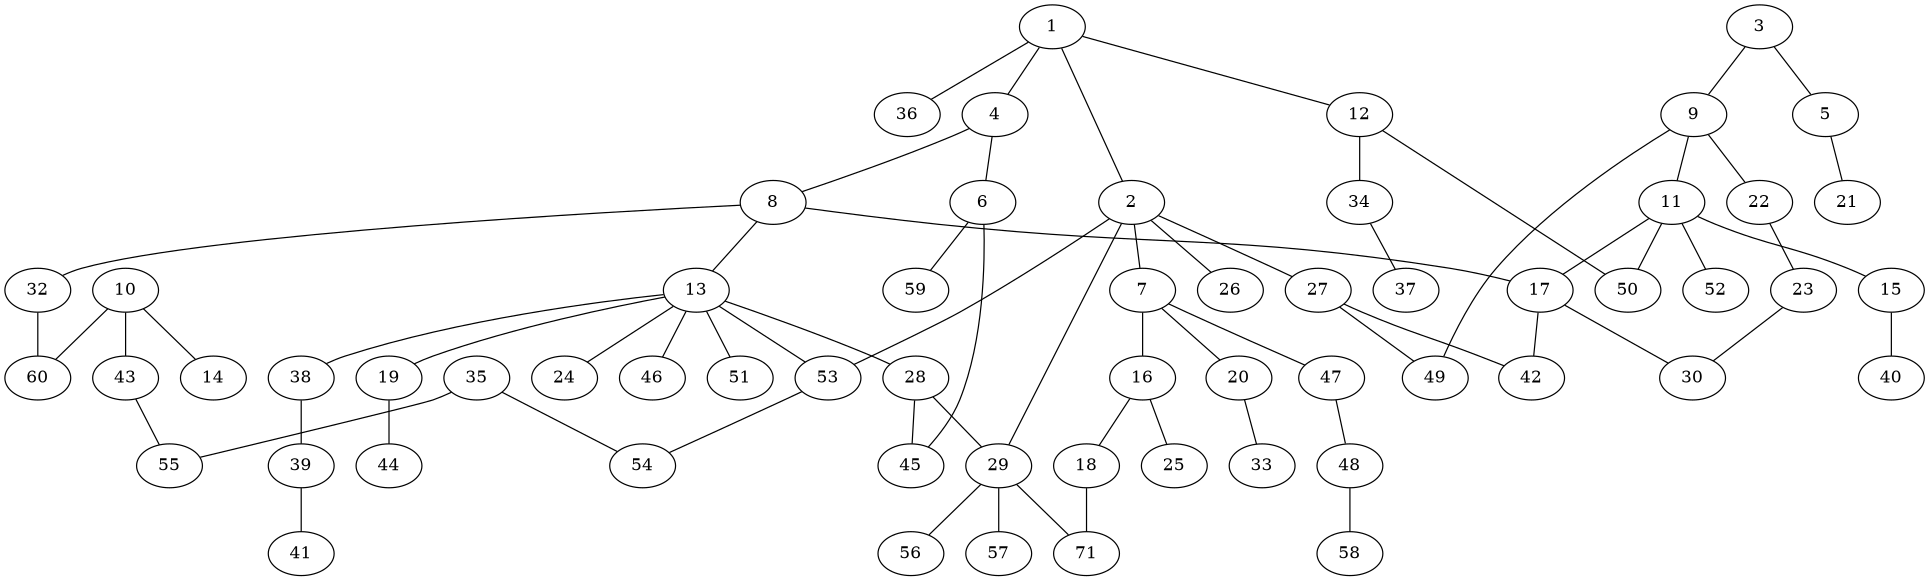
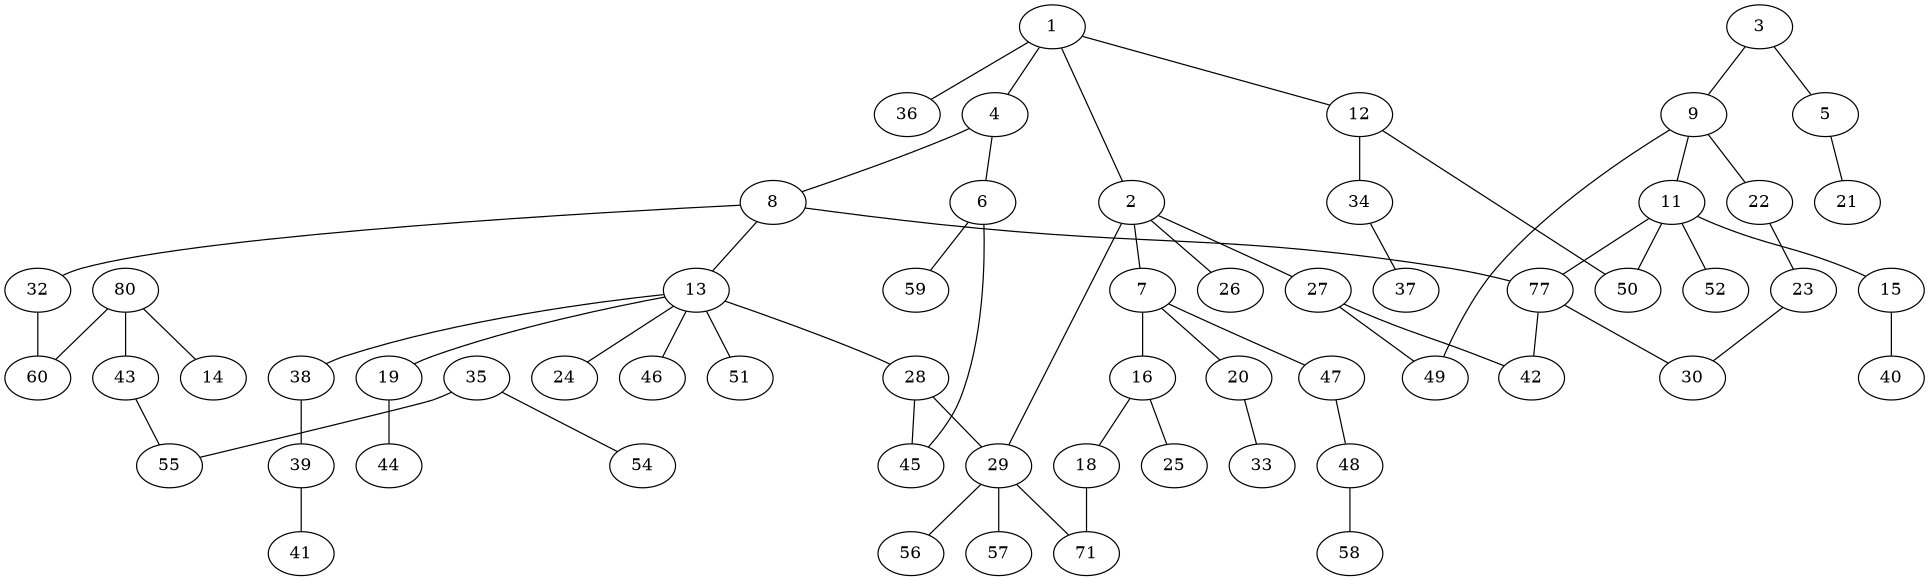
(126, 290) -> (126, 290)
(1540, 290) -> (1540, 290)
(828, 378) -> none
